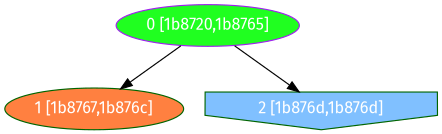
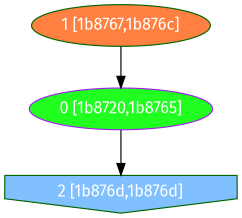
(156, 64) -> (121, 62)
